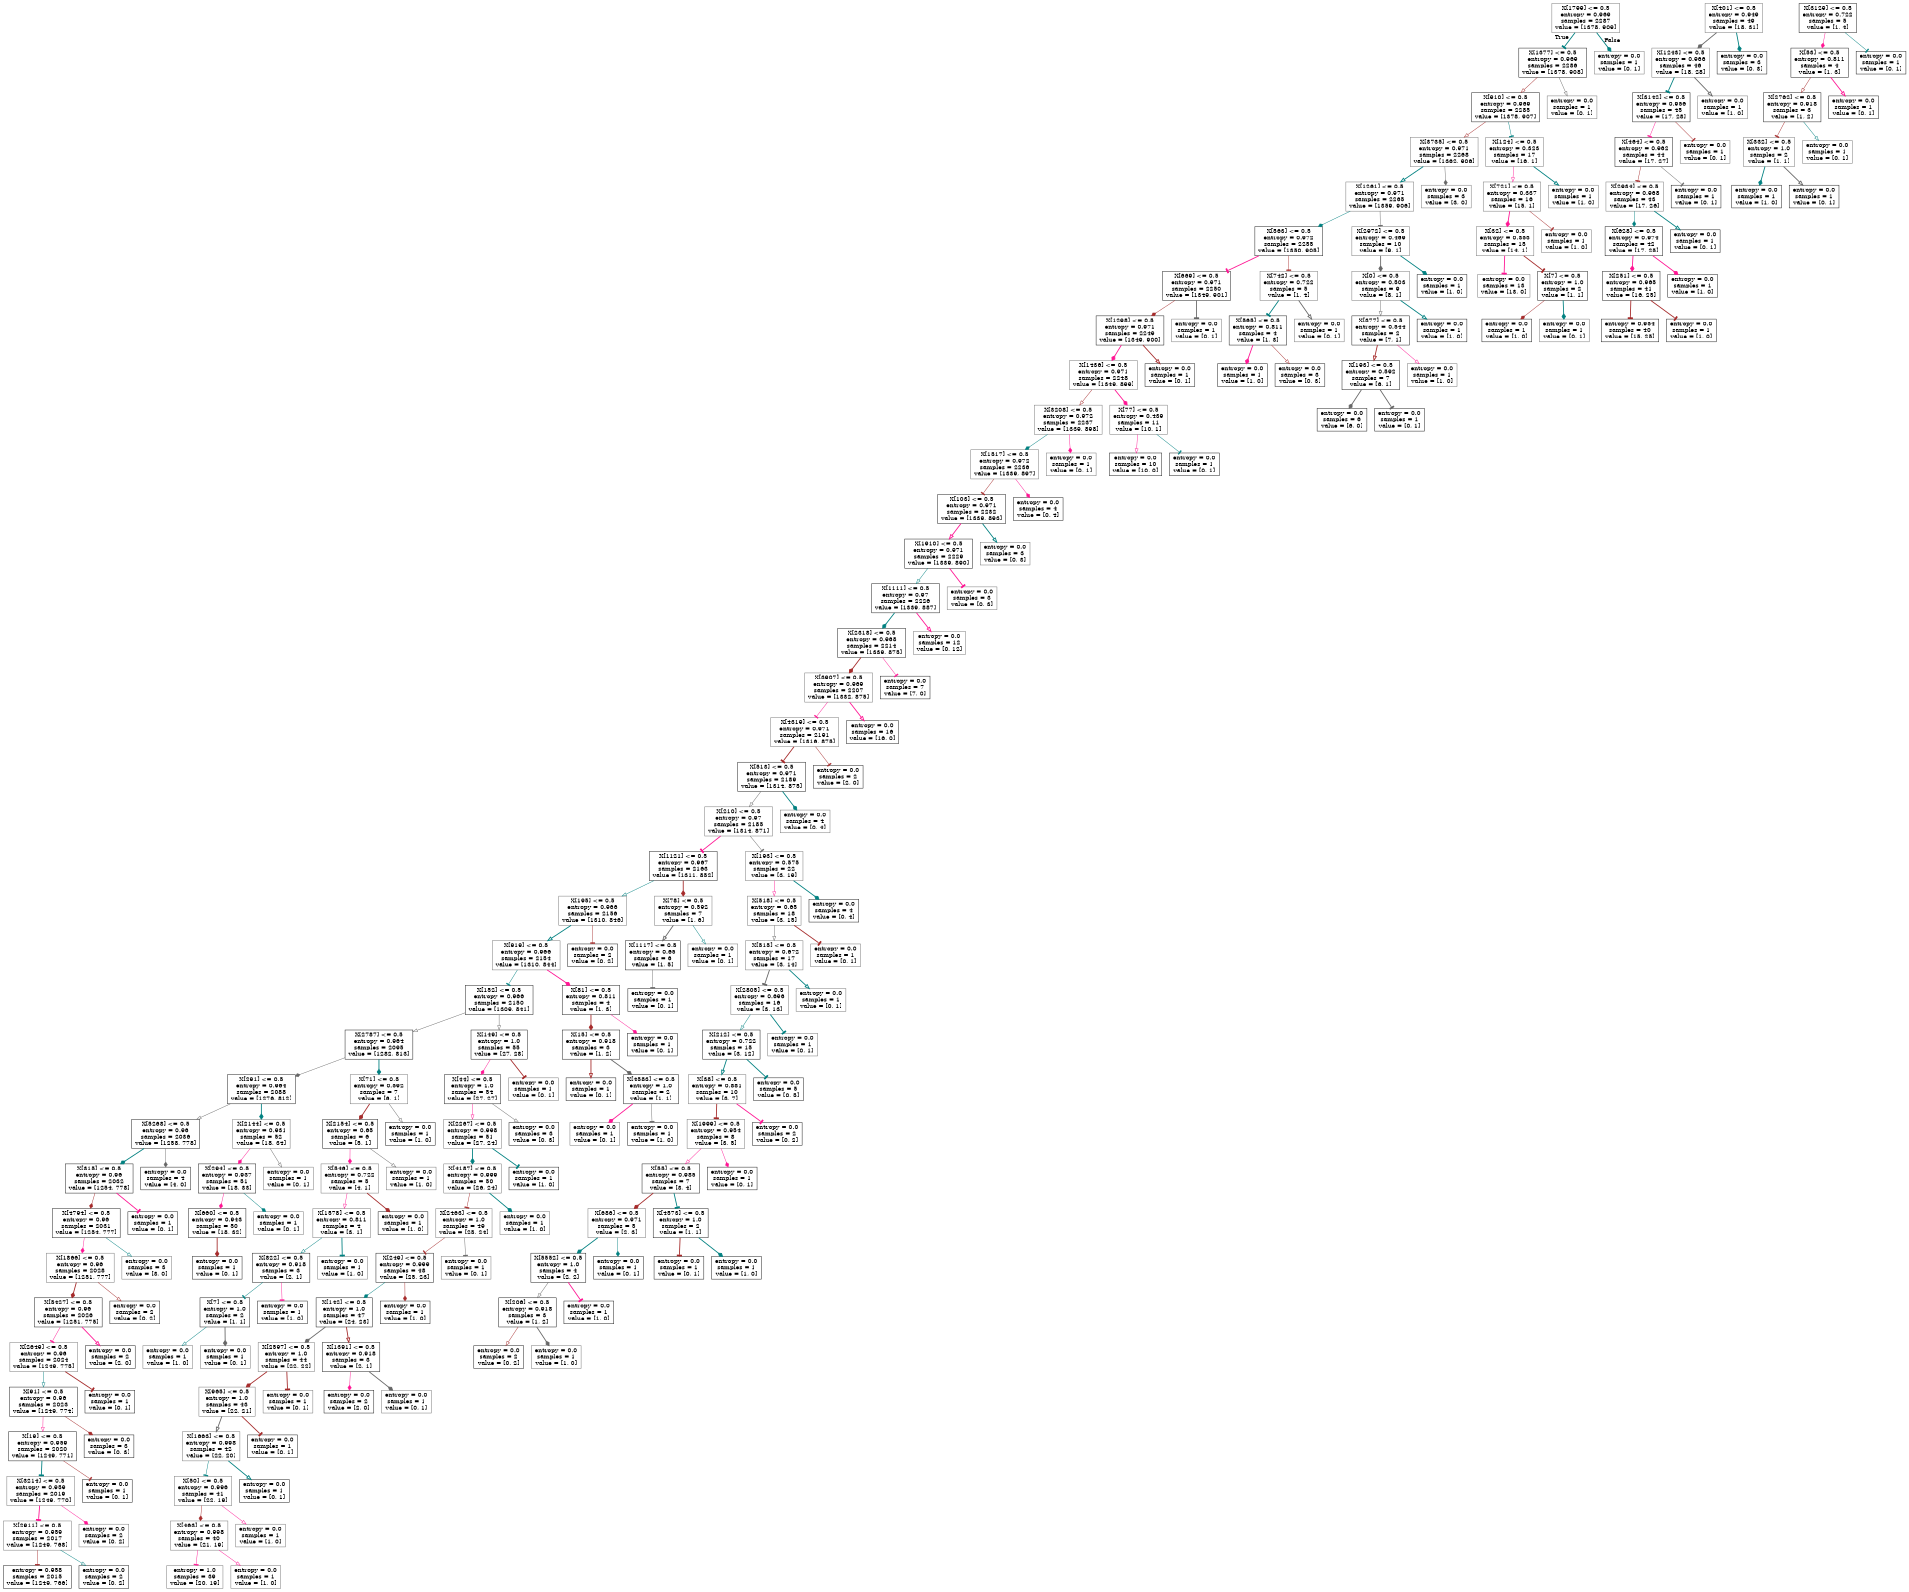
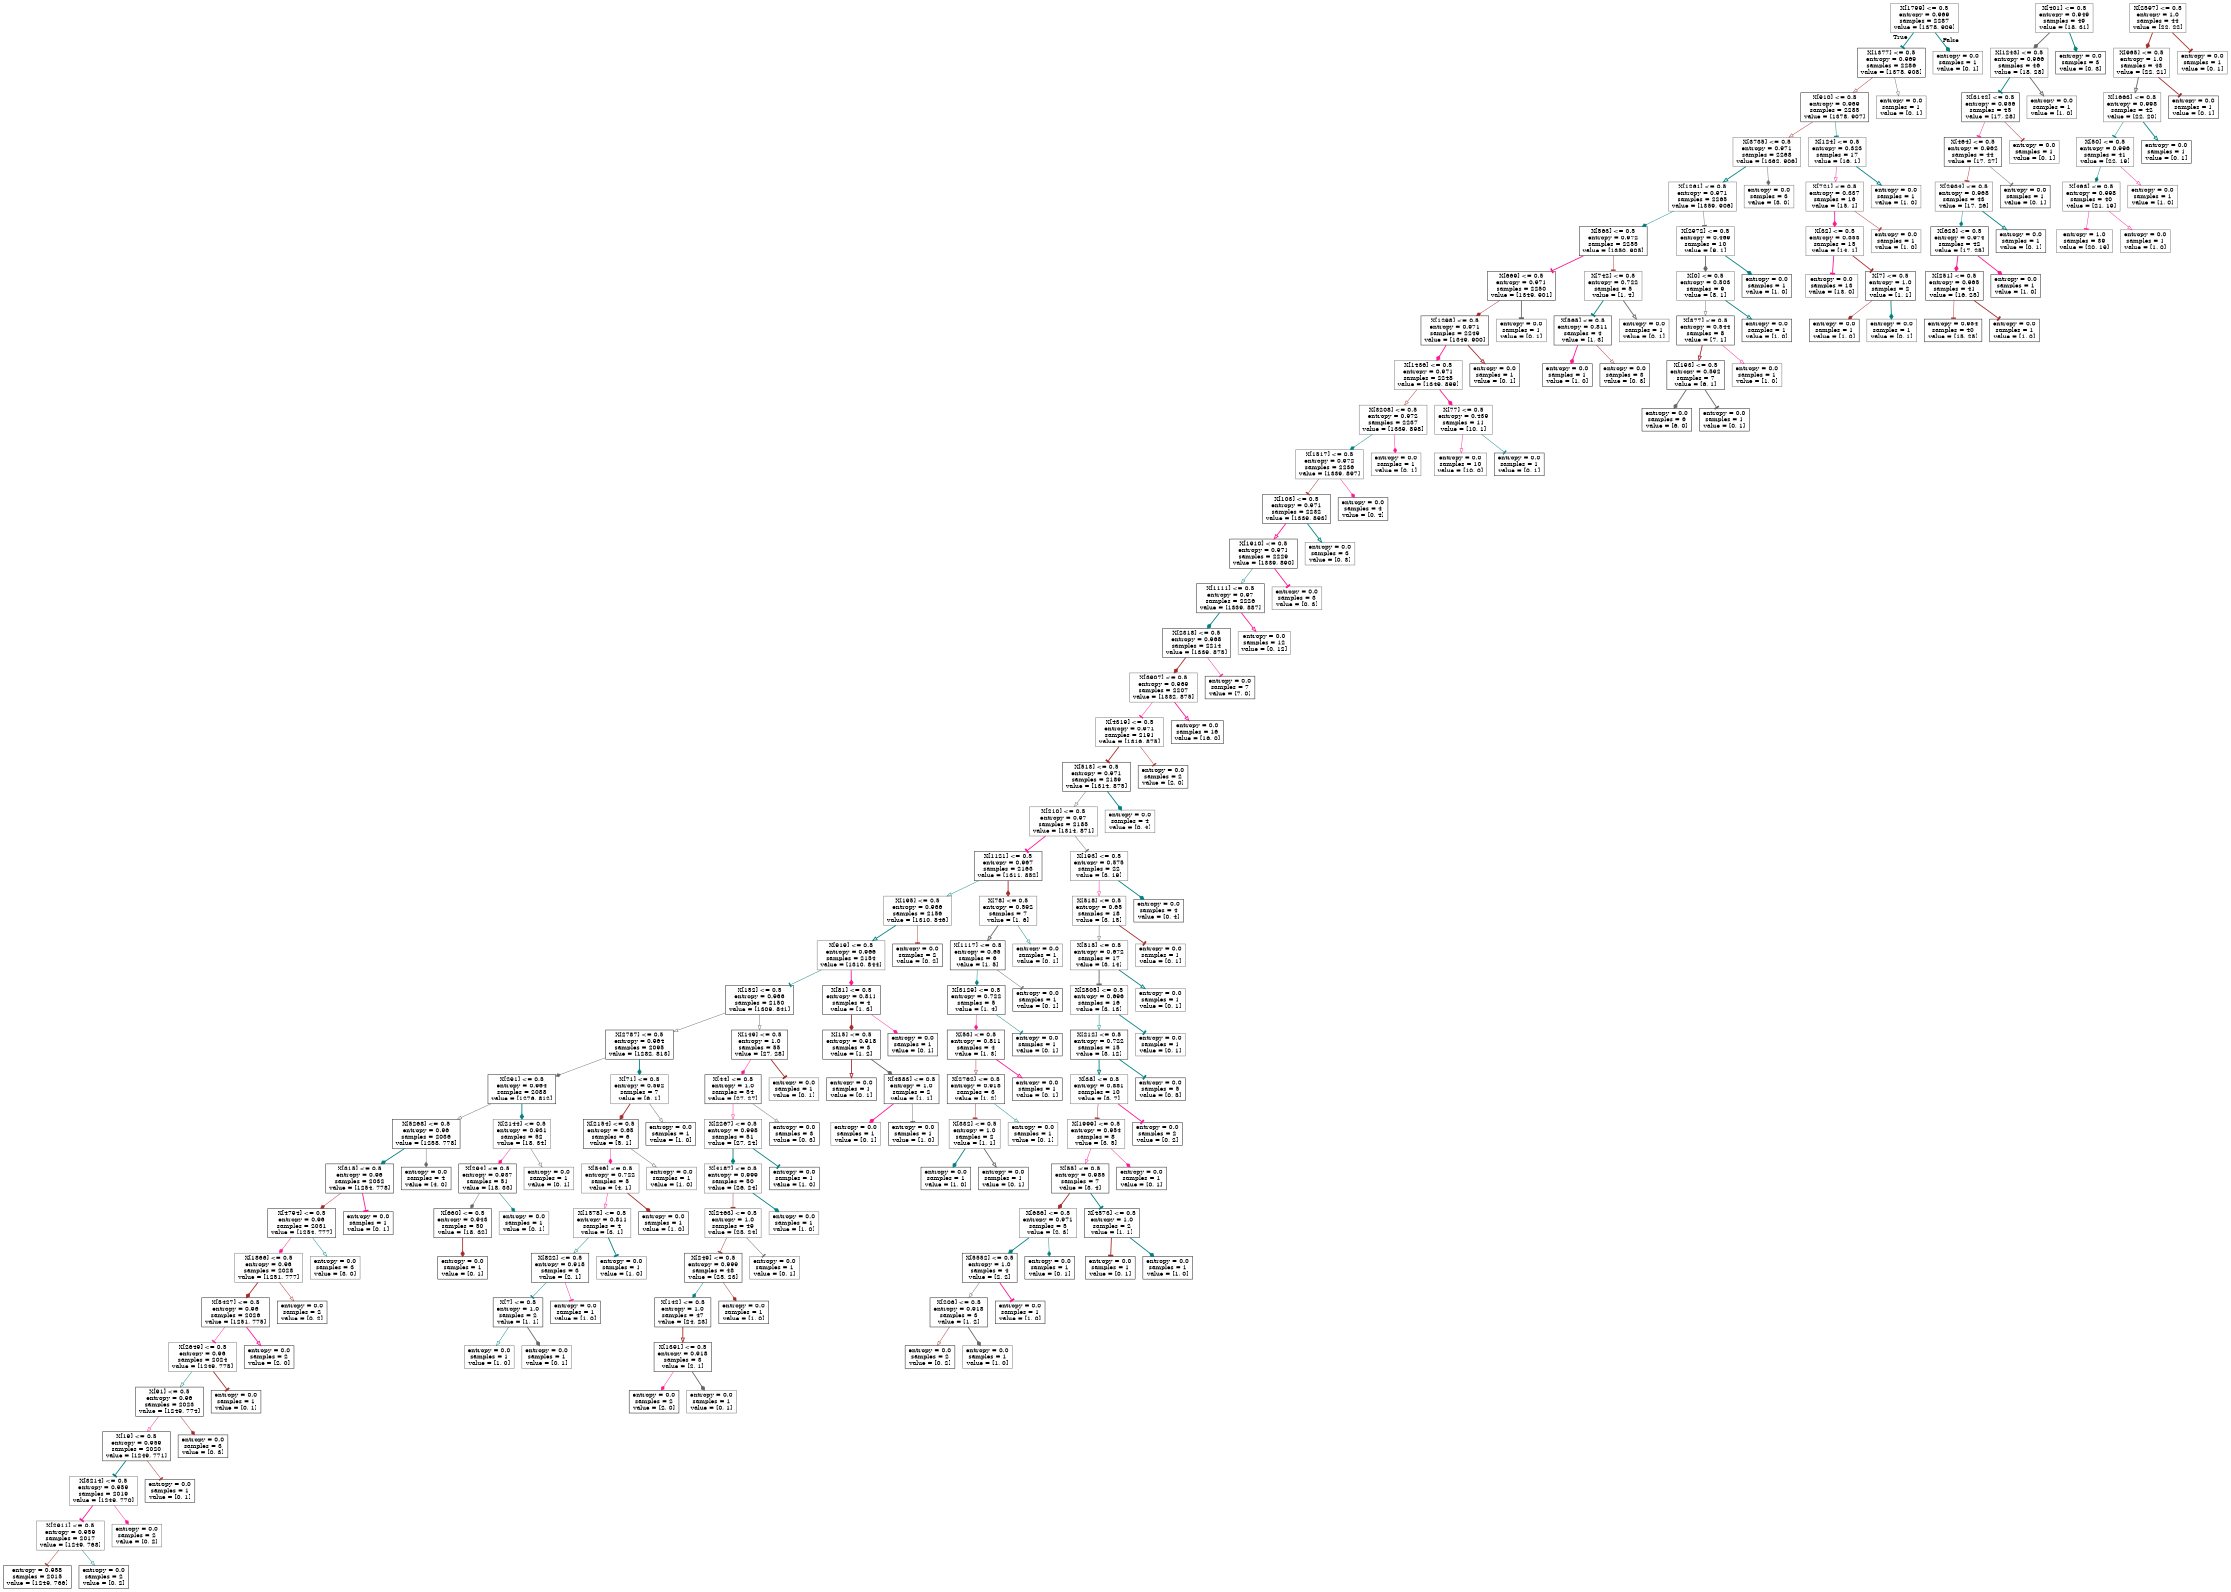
(1631, 309) -> (1954, 309)
(1381, 330) -> (1706, 330)
(1136, 464) -> (1460, 464)
none -> (977, 975)
(717, 1110) -> (1098, 1110)
(223, 1198) -> (476, 1199)
(317, 1333) -> none
(201, 1511) -> (2099, 172)
